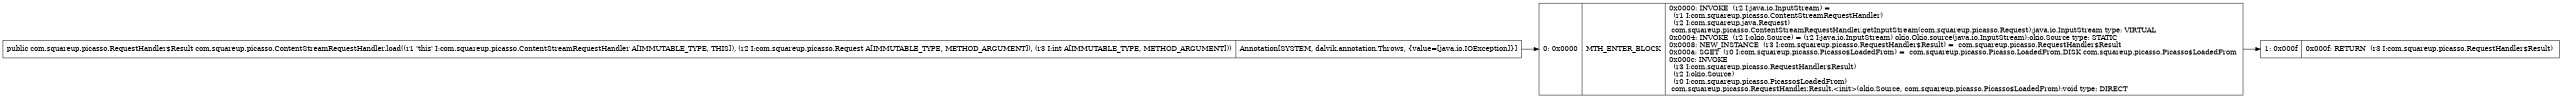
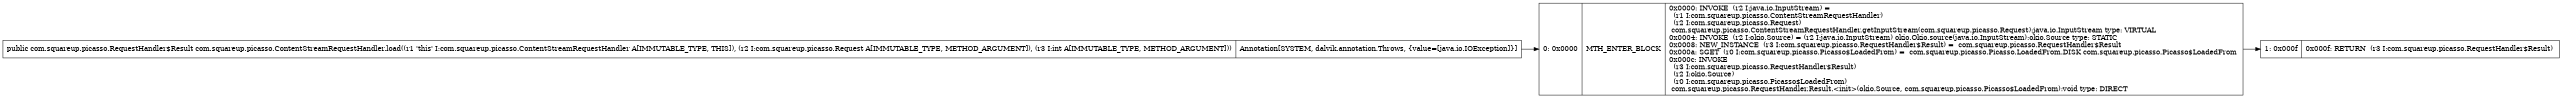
(1729, 23) -> (1735, 23)
